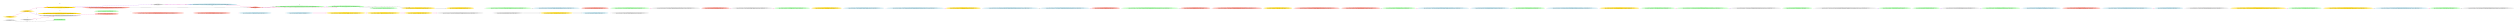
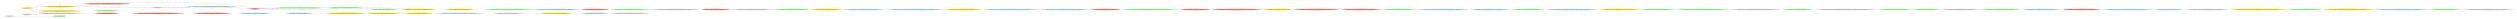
(10, 17) -> none
